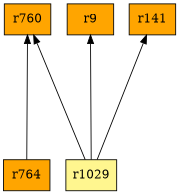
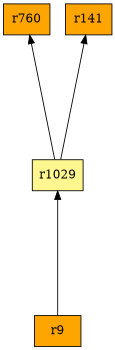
(91, 102) -> (58, 258)
(27, 175) -> none
